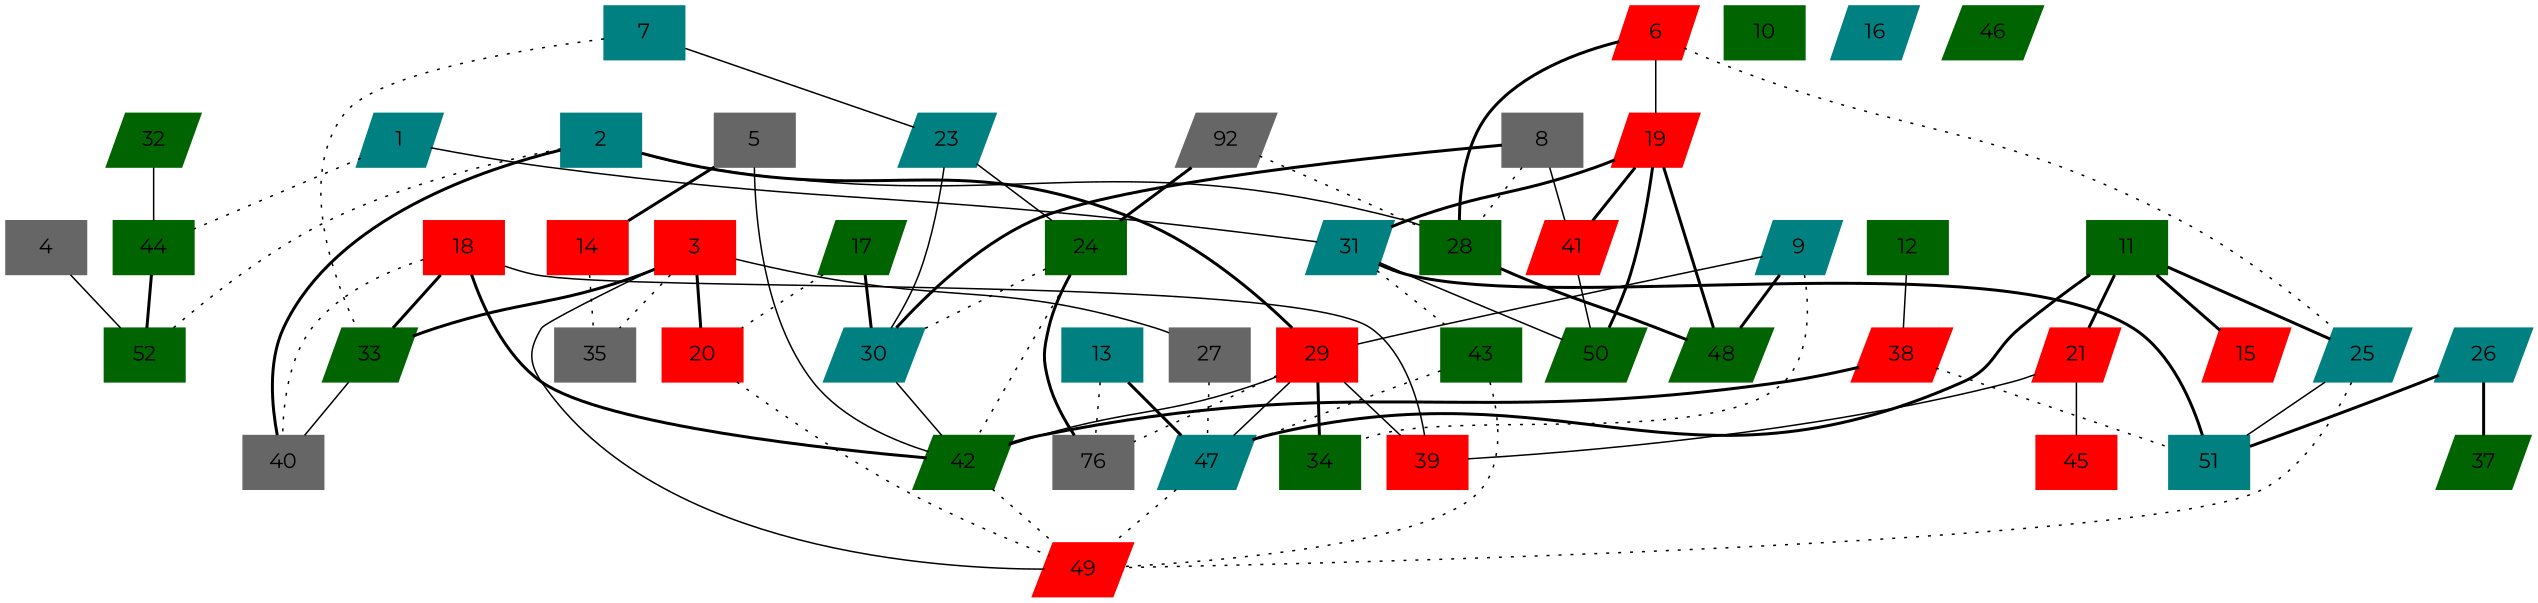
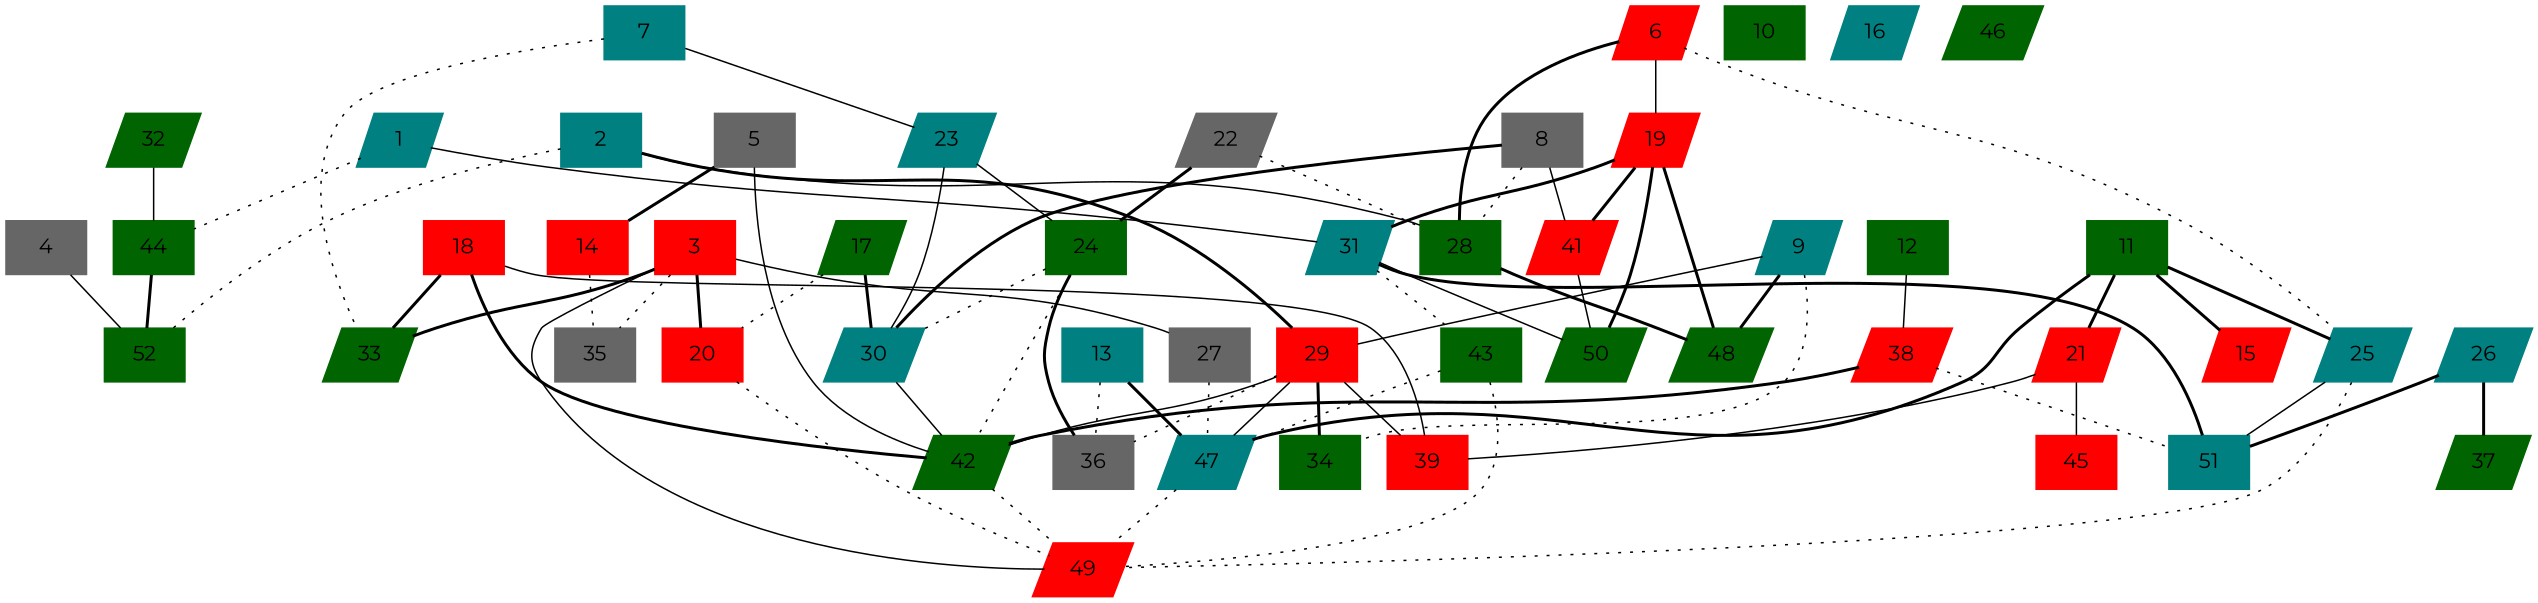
(1226, 140) -> (1226, 140)
(283, 462) -> none
(1093, 462) -> (1093, 462)
